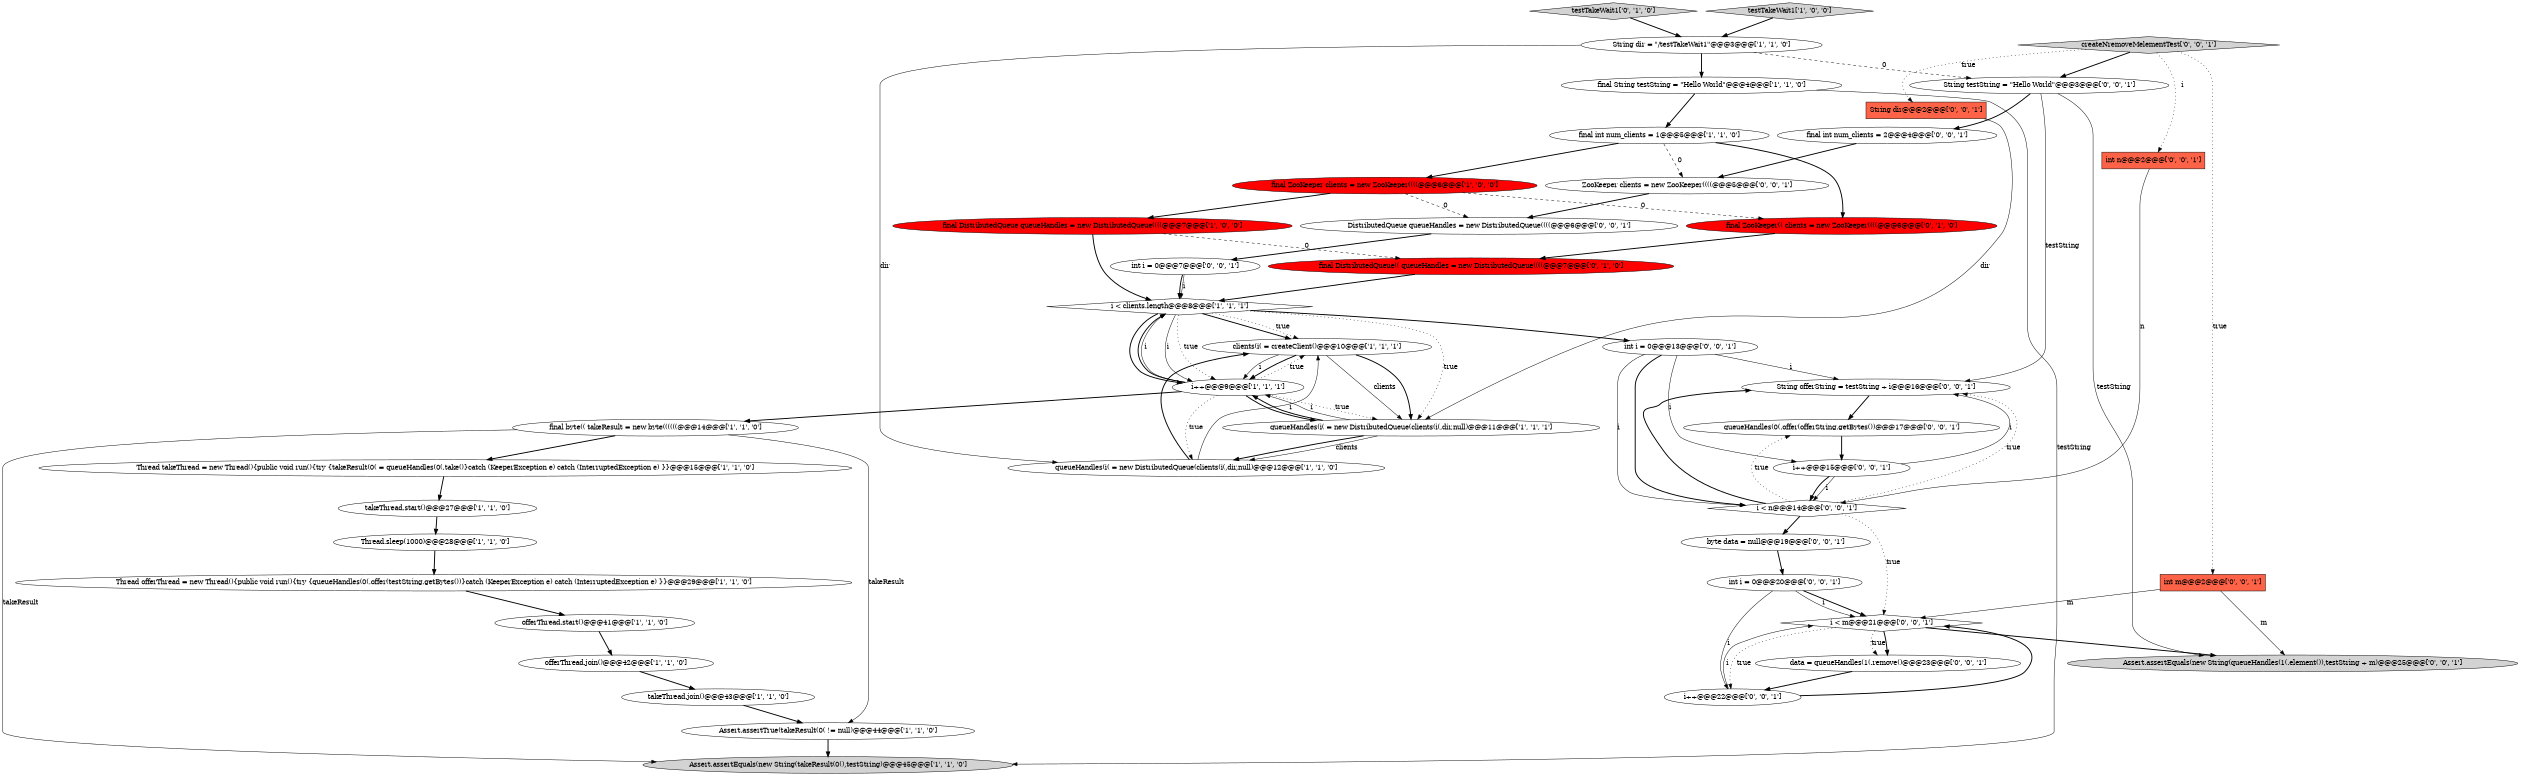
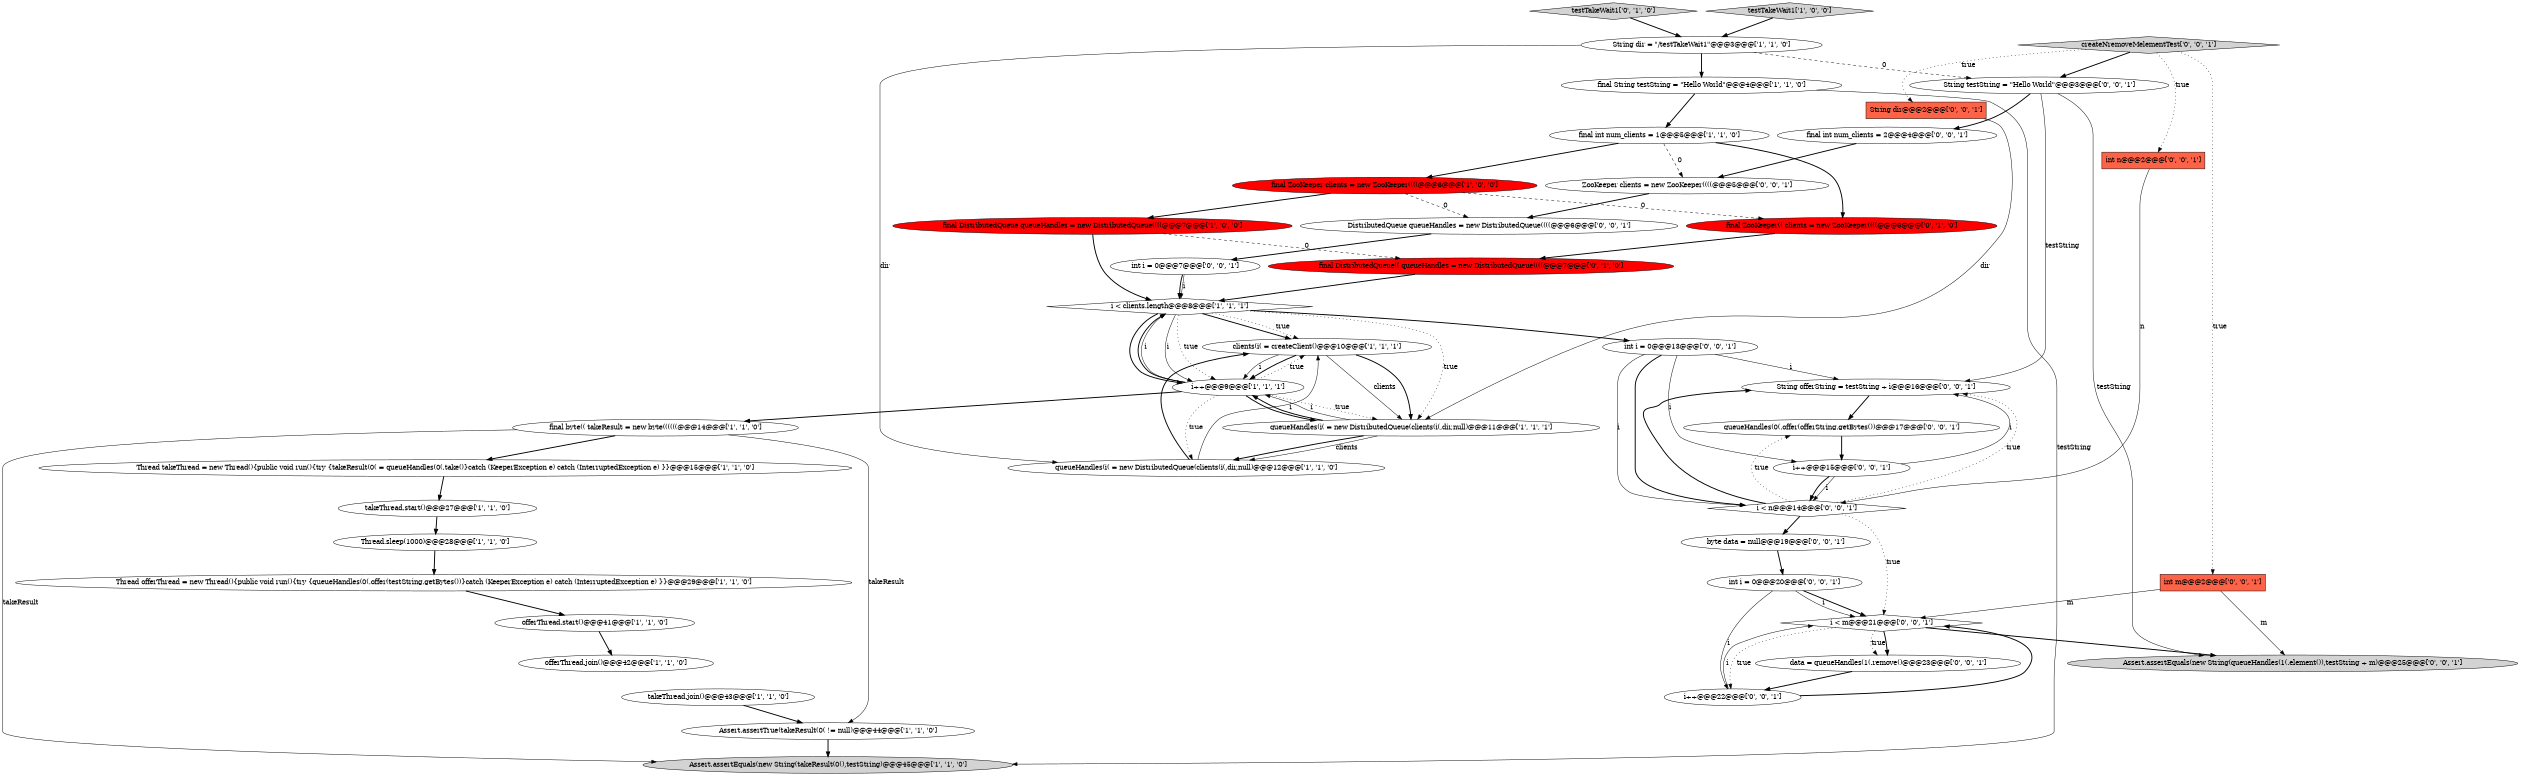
(2182, 85) -> (2182, 85)
(665, 680) -> none
